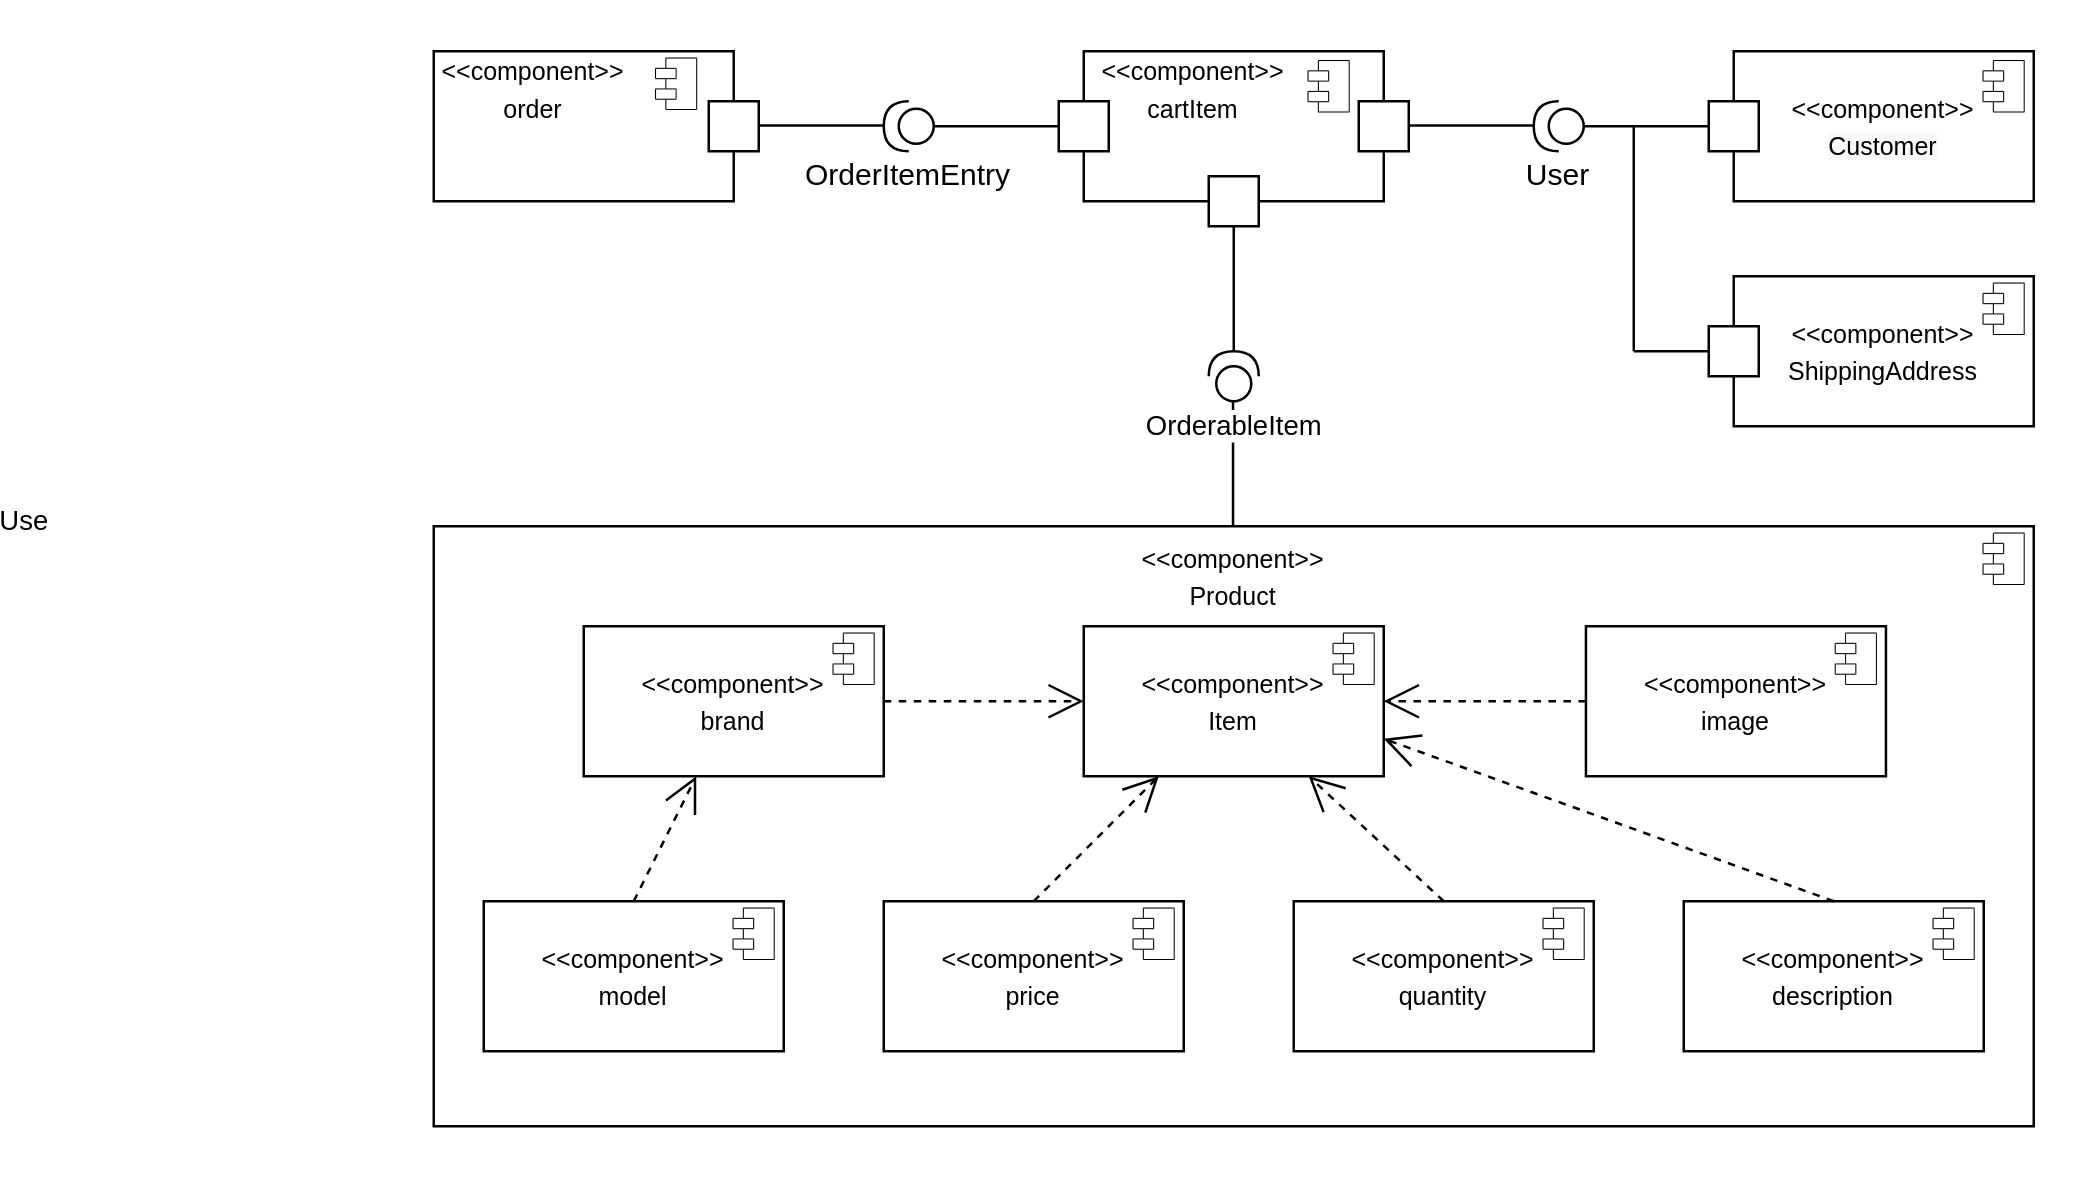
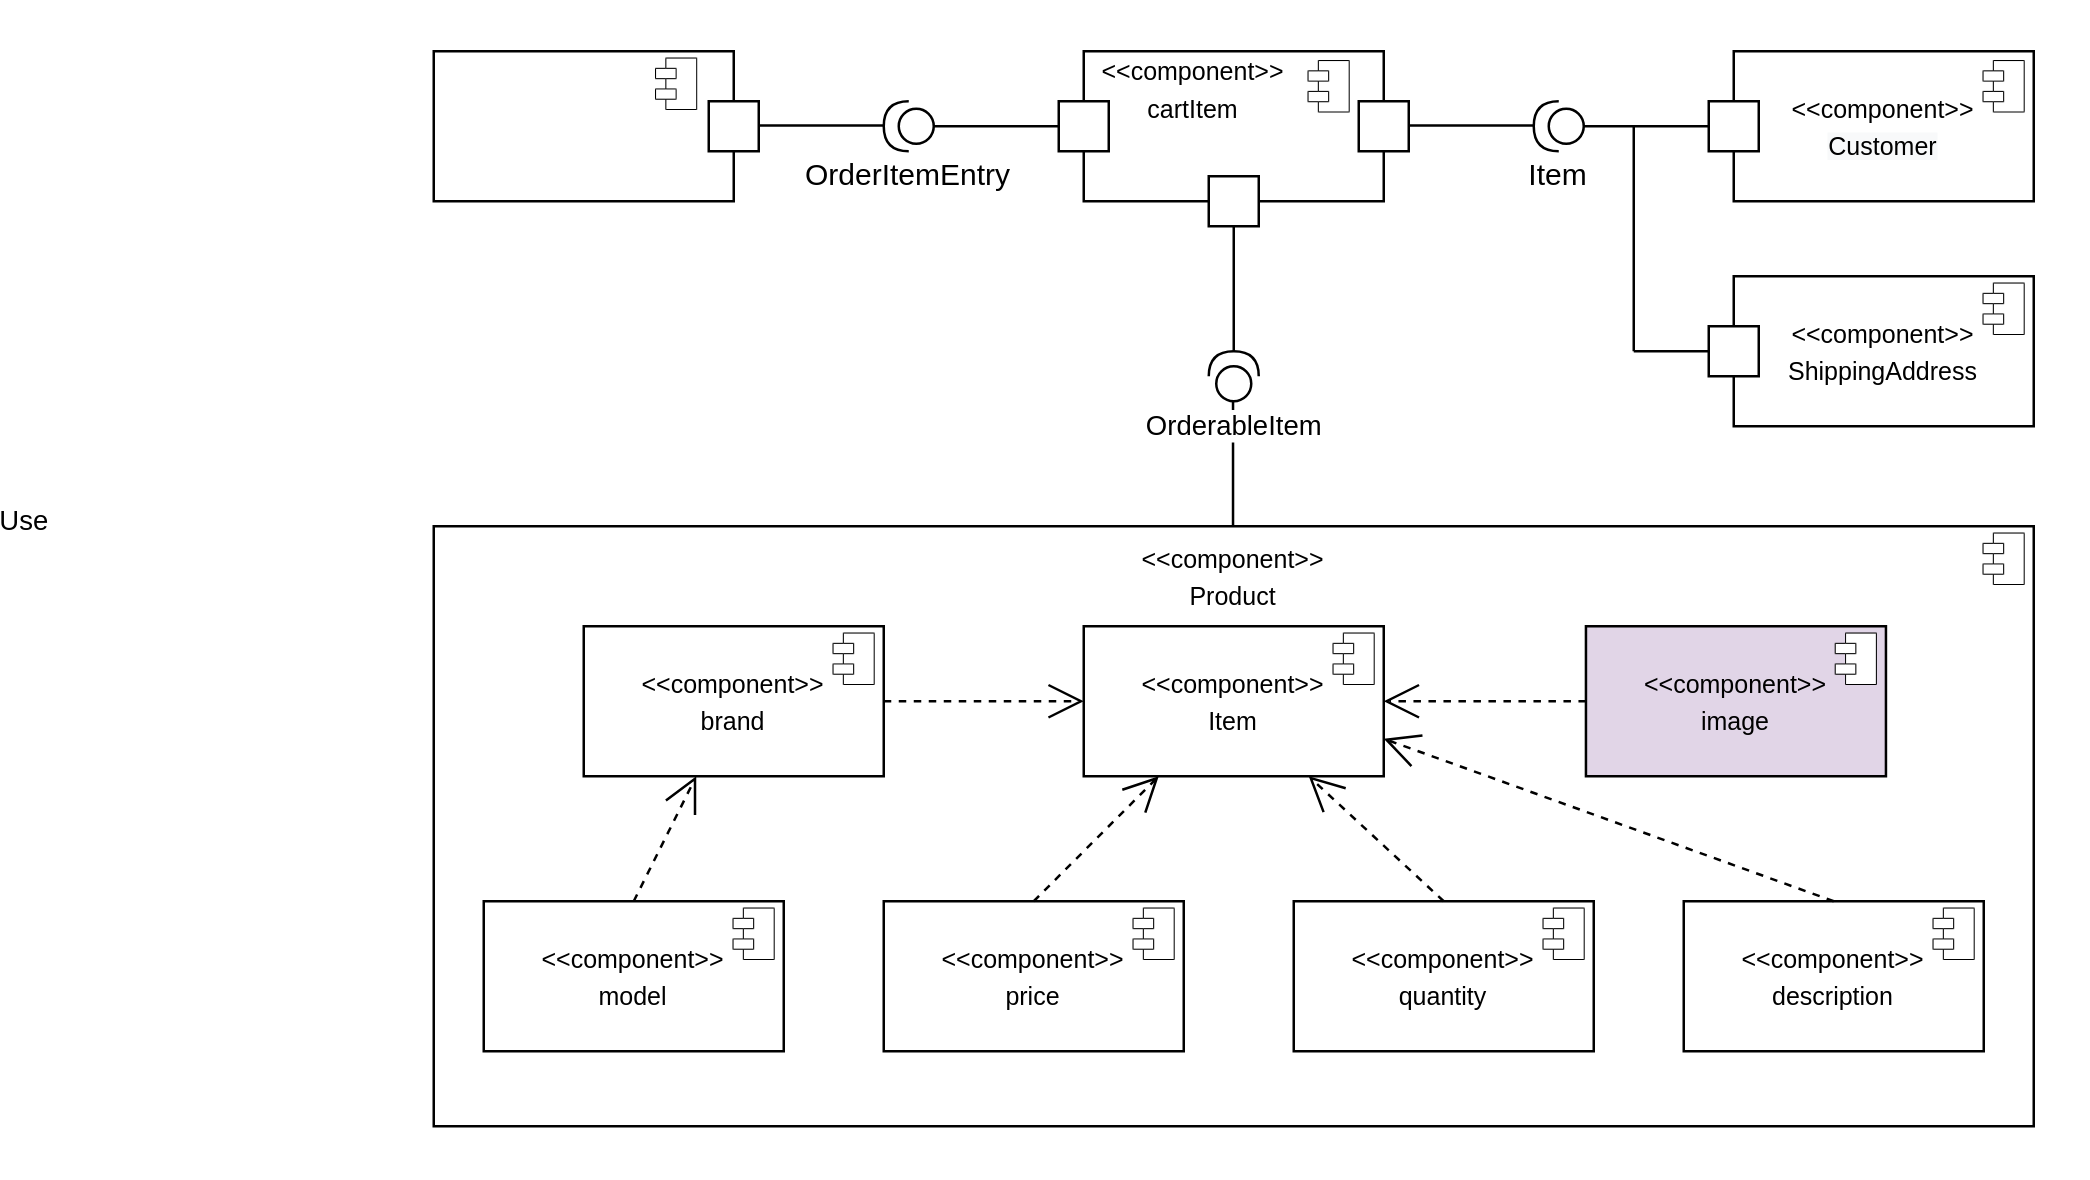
(534, 89) -> none
(1559, 176) -> (1559, 176)
(1736, 701) -> (1736, 701)
